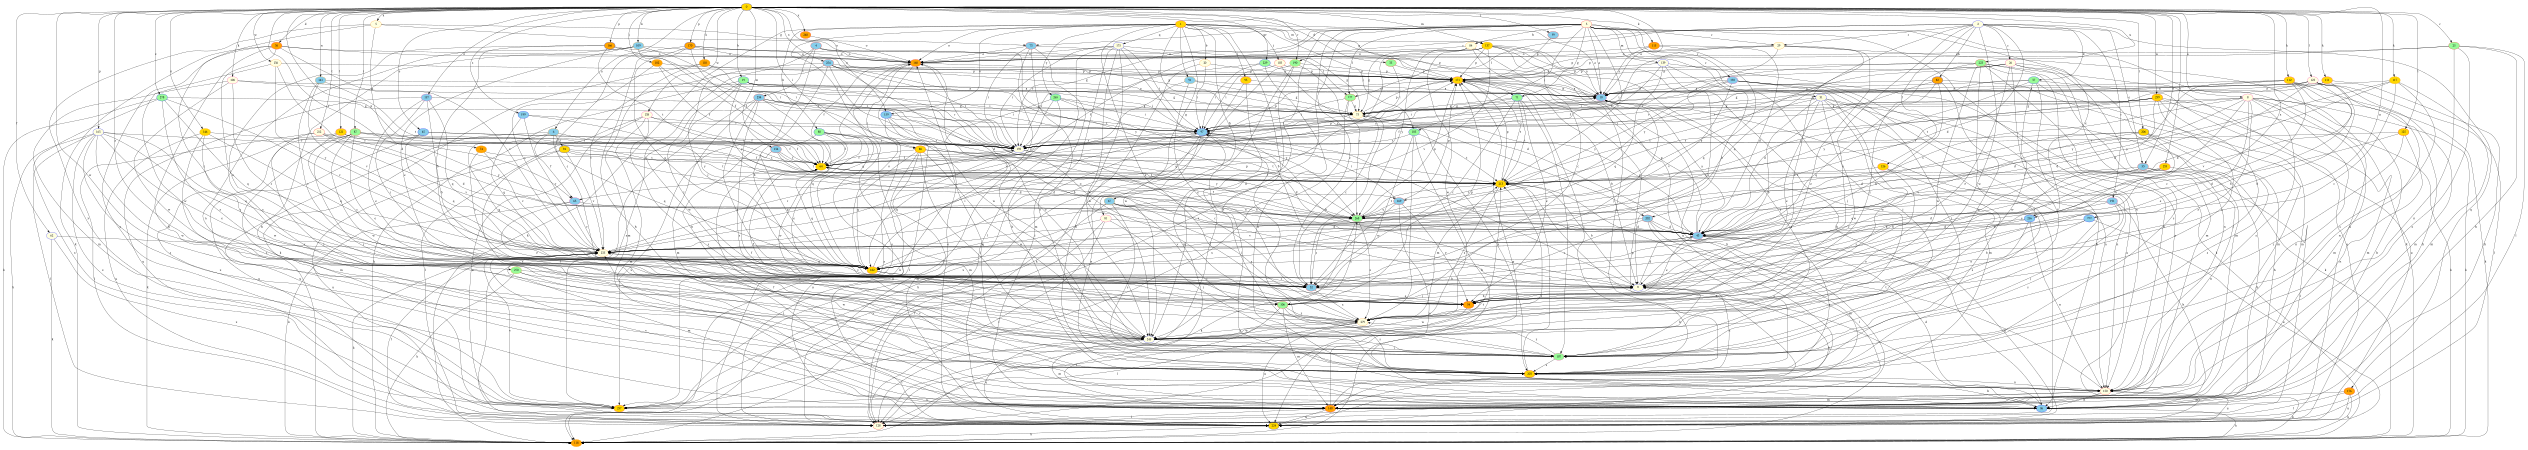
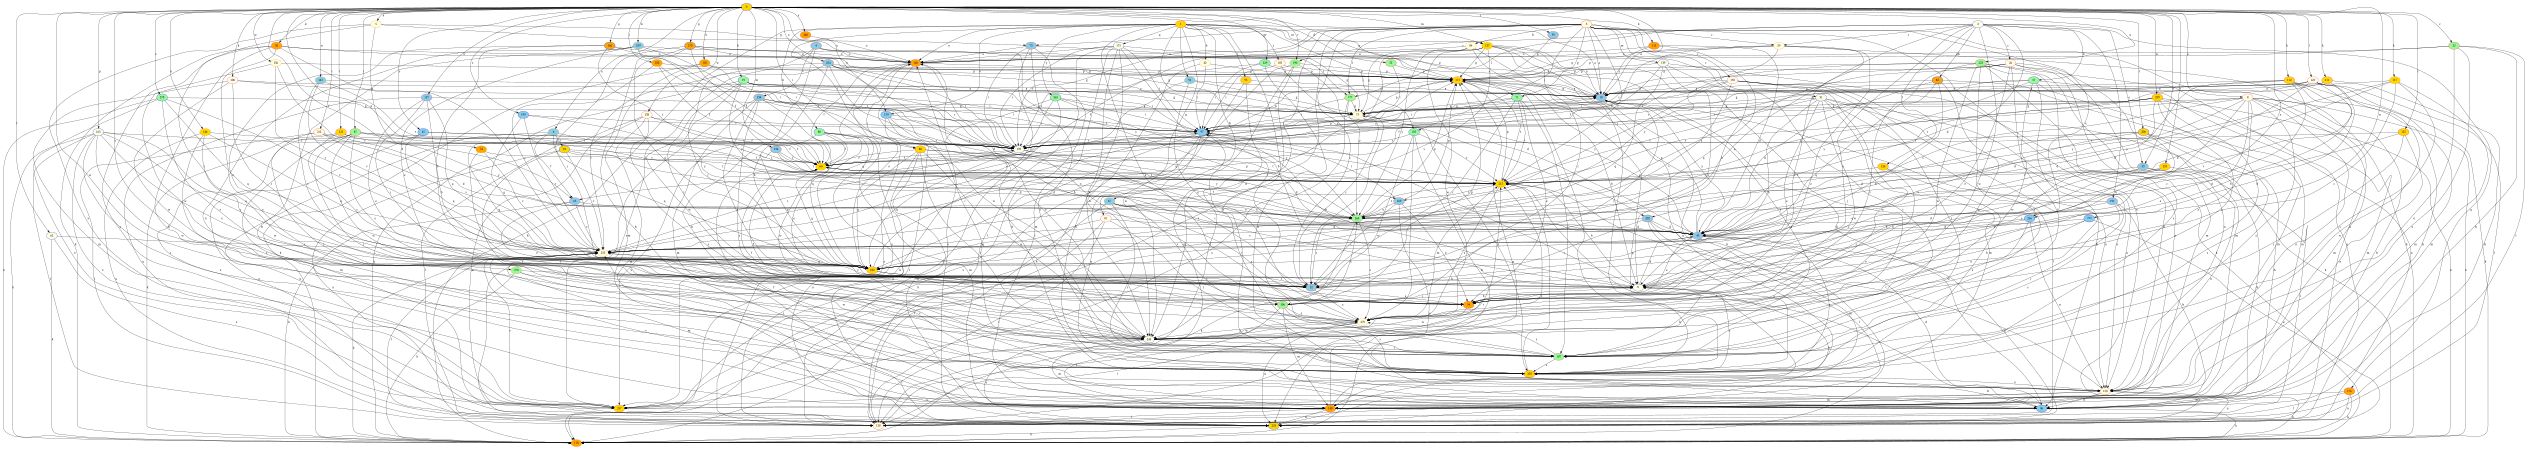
(1732, 80) -> (1732, 80)
